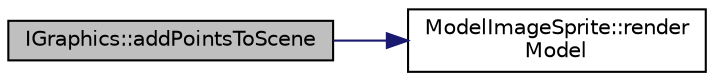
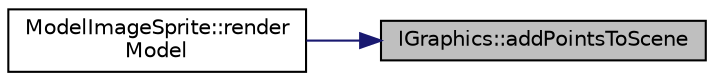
(360, 41) -> (333, 41)
